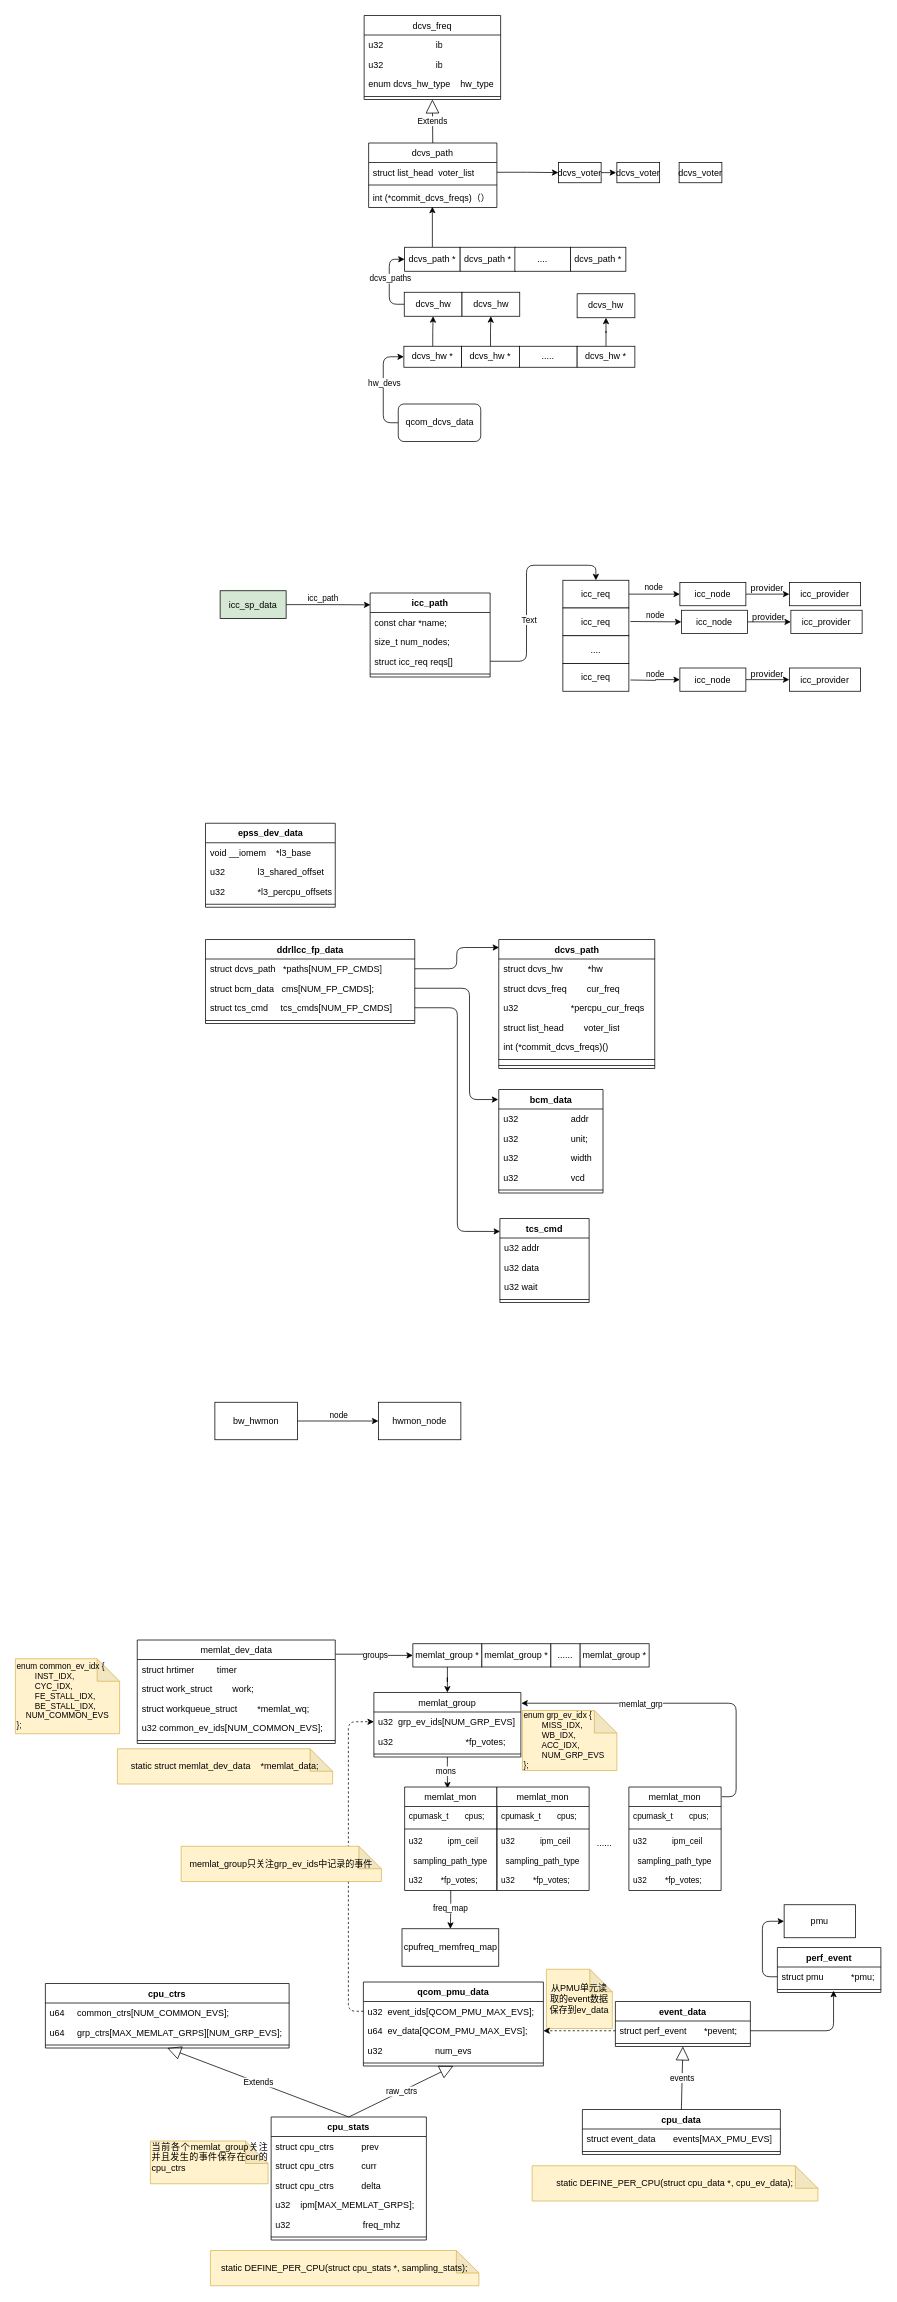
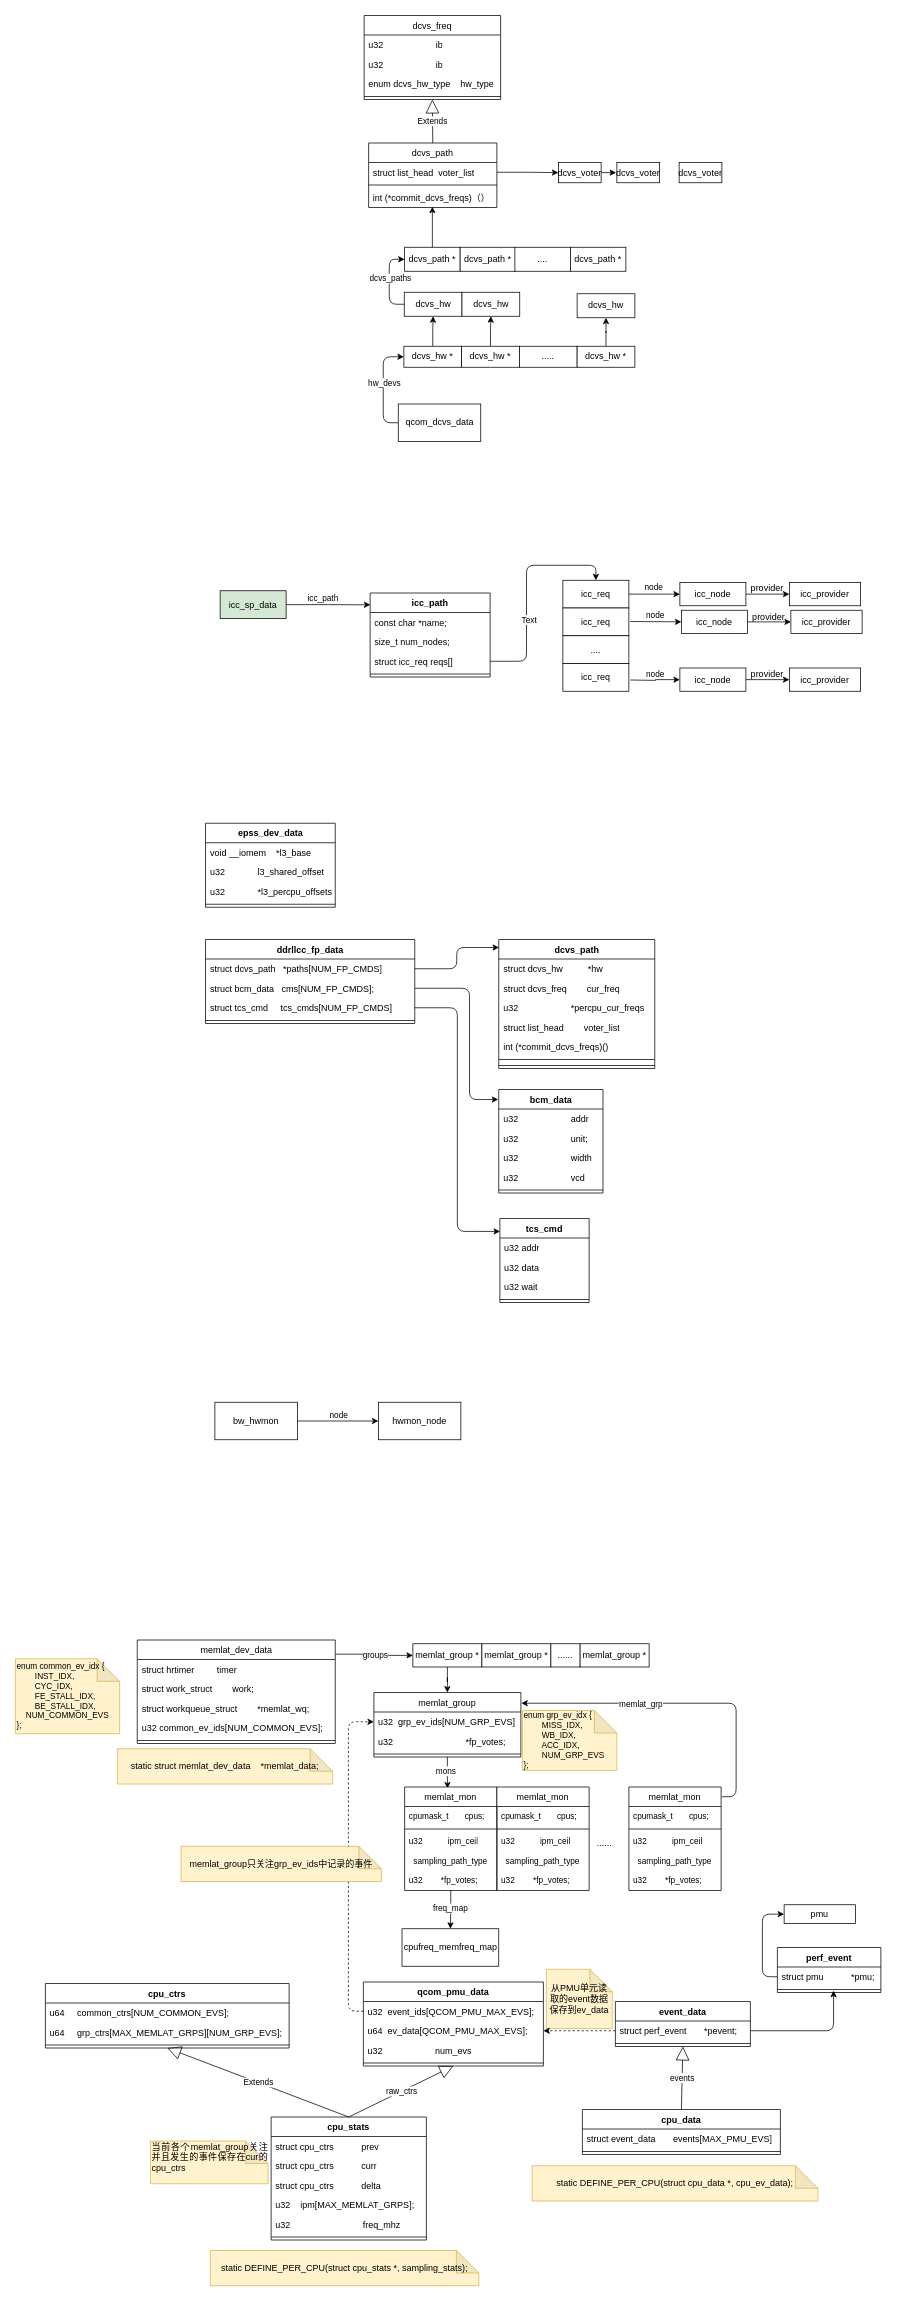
(440, 423) -> (440, 423)
(820, 1921) -> (820, 1914)
